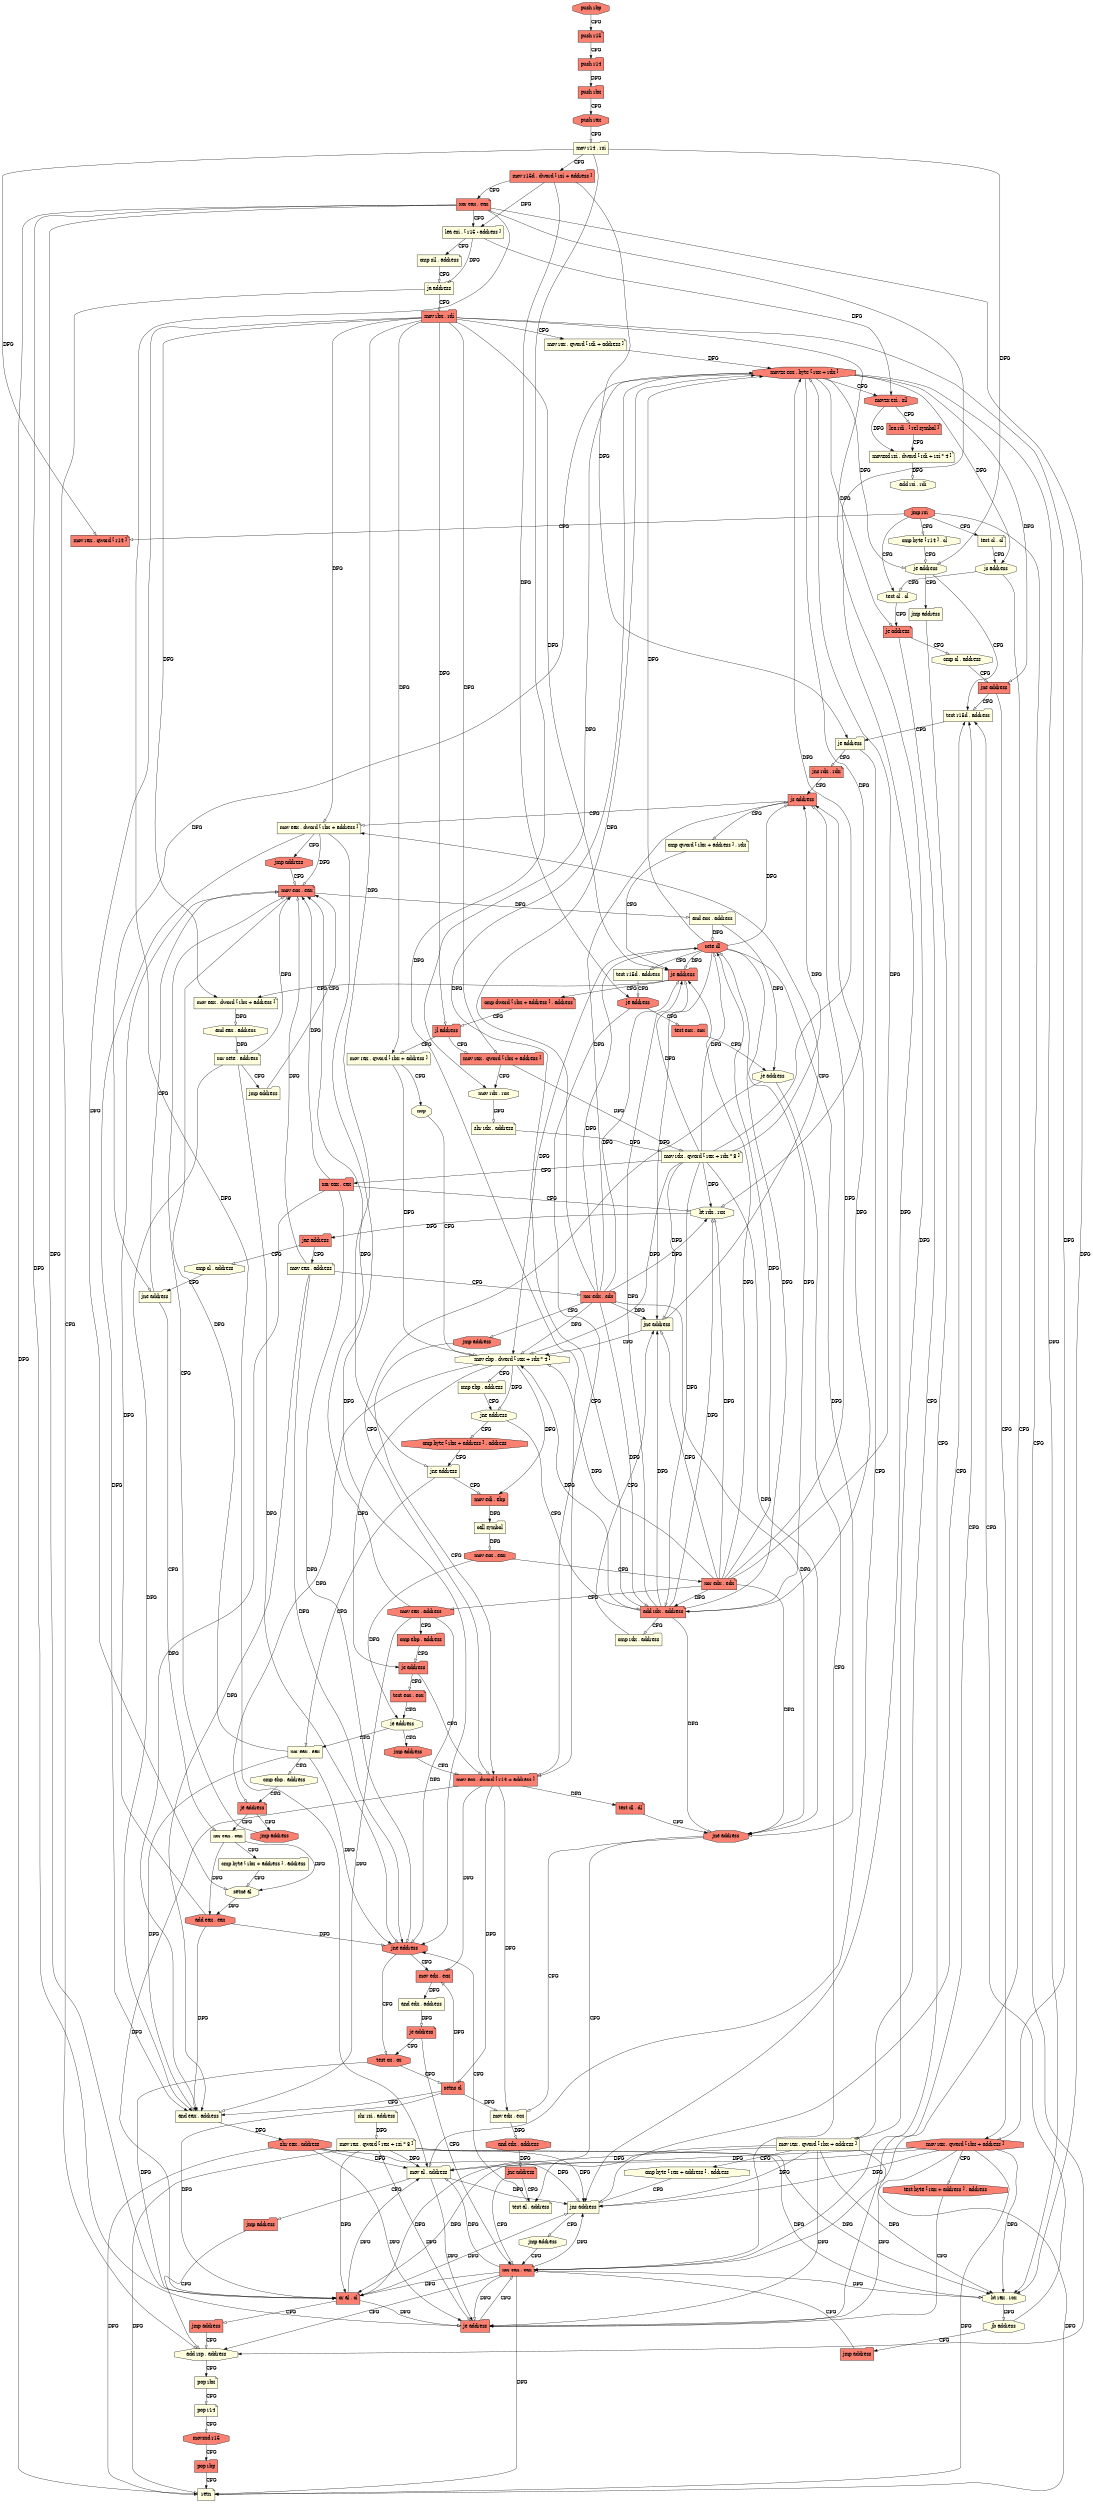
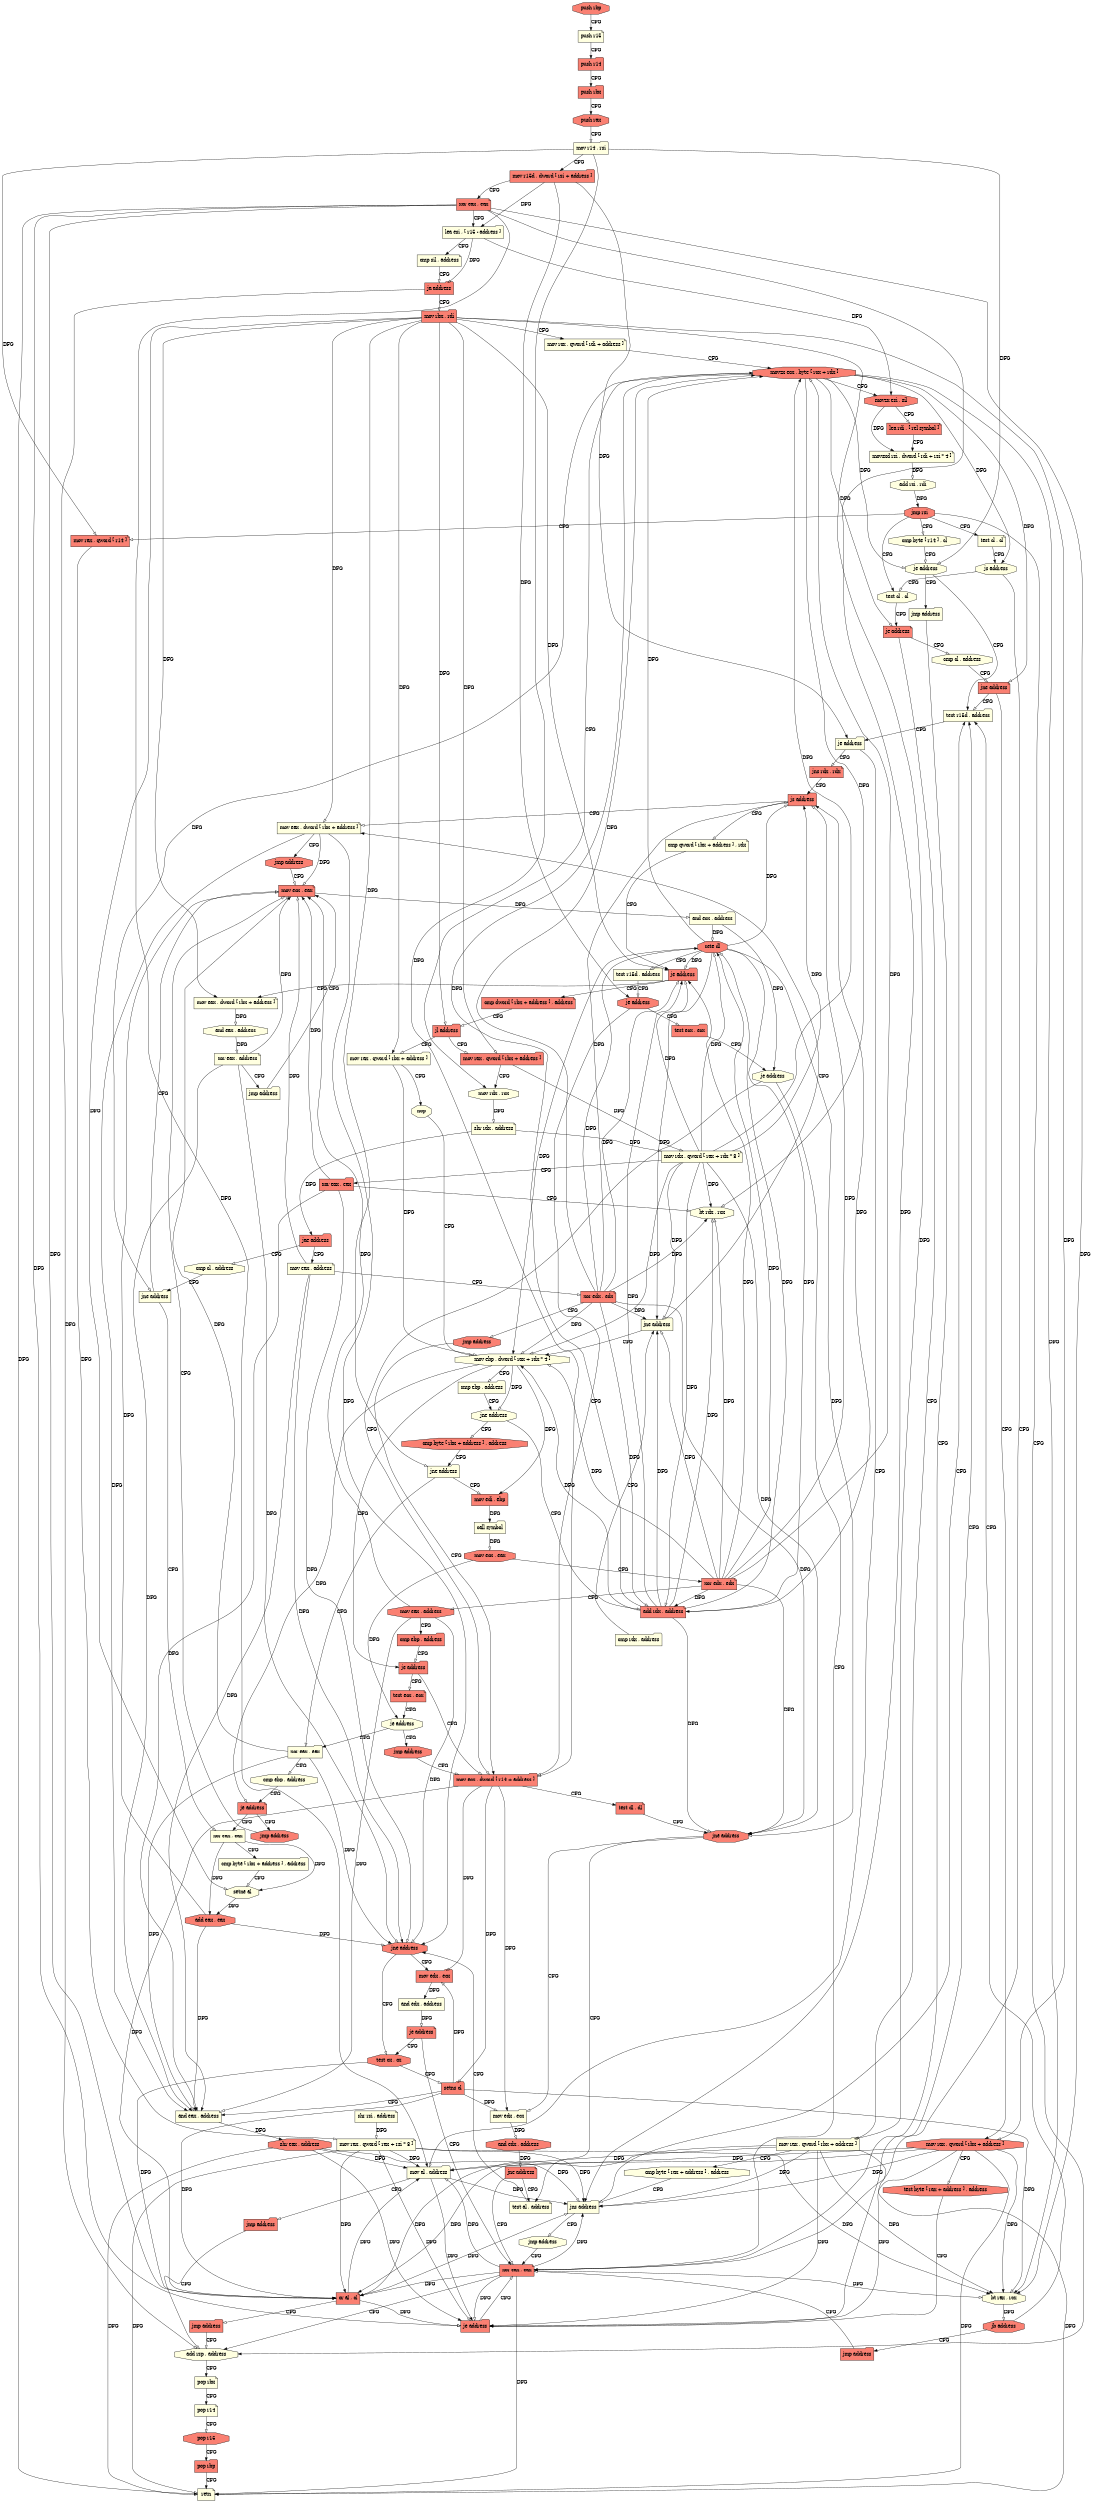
(591, 36) -> (591, 36)
(596, 78) -> (596, 78)
(439, 289) -> (439, 289)
(713, 359) -> (713, 359)
none -> (916, 497)
(590, 730) -> (590, 730)
(237, 1059) -> (237, 1059)
(512, 1218) -> (358, 1153)
(70, 1325) -> (70, 1325)
none -> (82, 1426)
(652, 1625) -> none
(576, 1794) -> (576, 1794)
(782, 2179) -> (824, 2112)
(1004, 2326) -> (1004, 2326)
(206, 2395) -> (206, 2395)
(206, 2439) -> (206, 2439)
